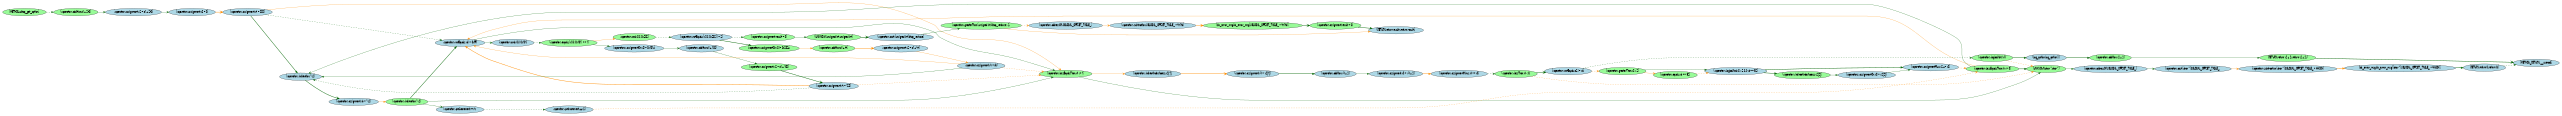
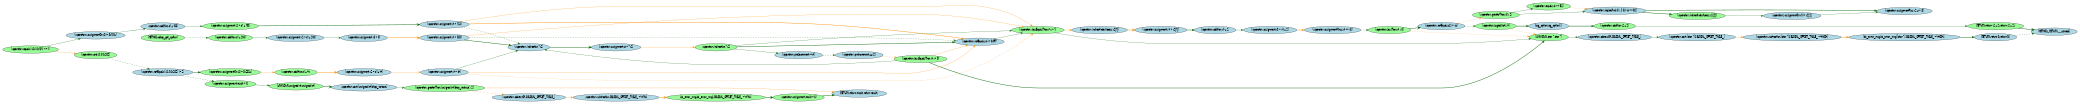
(513, 43) -> none
(1961, 68) -> none
(1648, 73) -> (1521, 11)
(948, 80) -> (747, 7)
